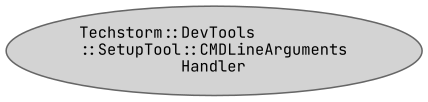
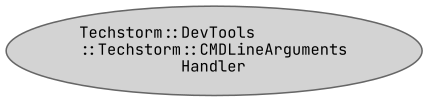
(214, 51) -> (214, 51)
